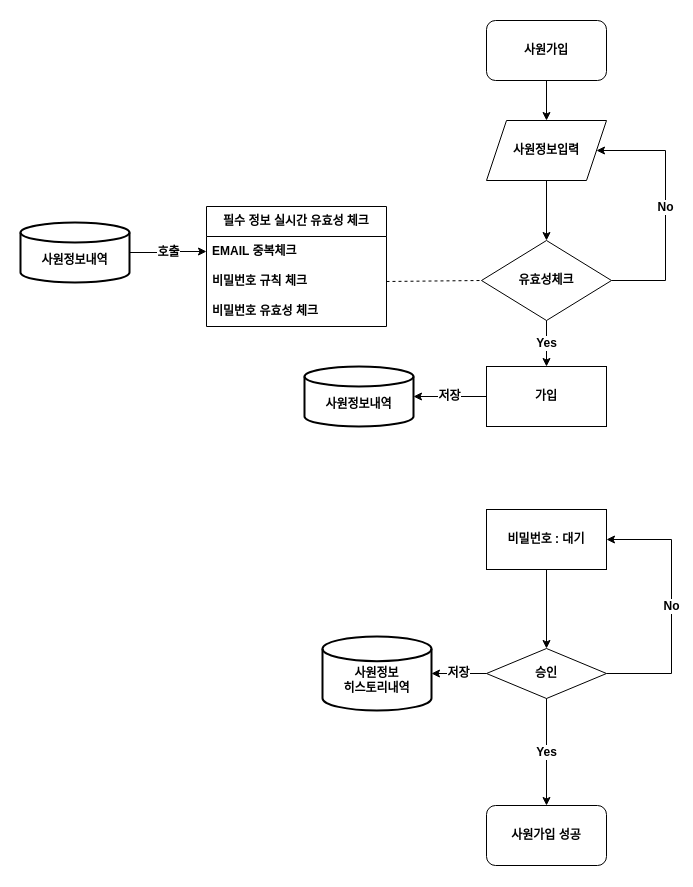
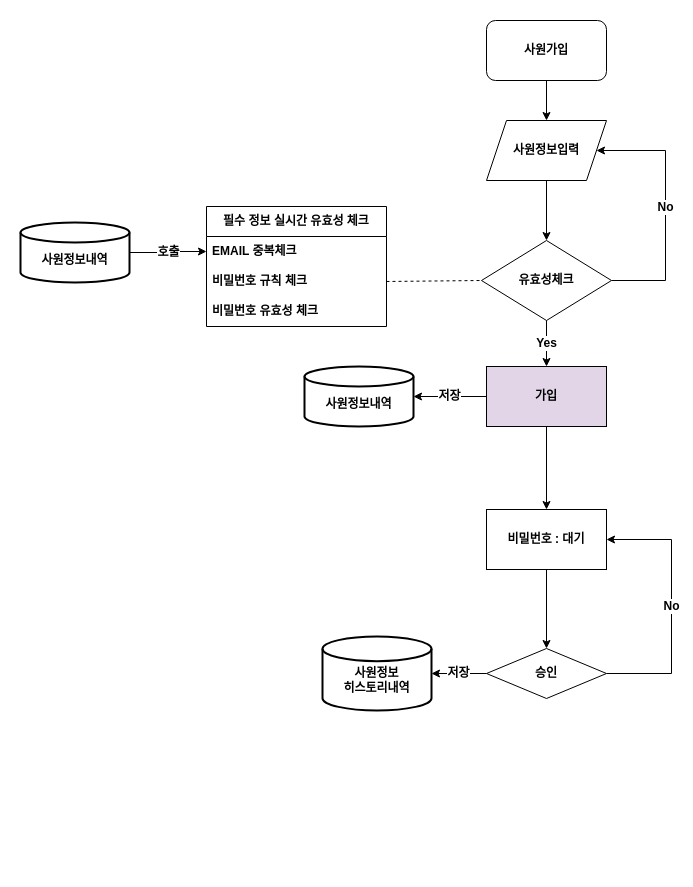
(547, 397) -> (547, 397)
none -> (547, 465)
(547, 749) -> none
(547, 836) -> none
